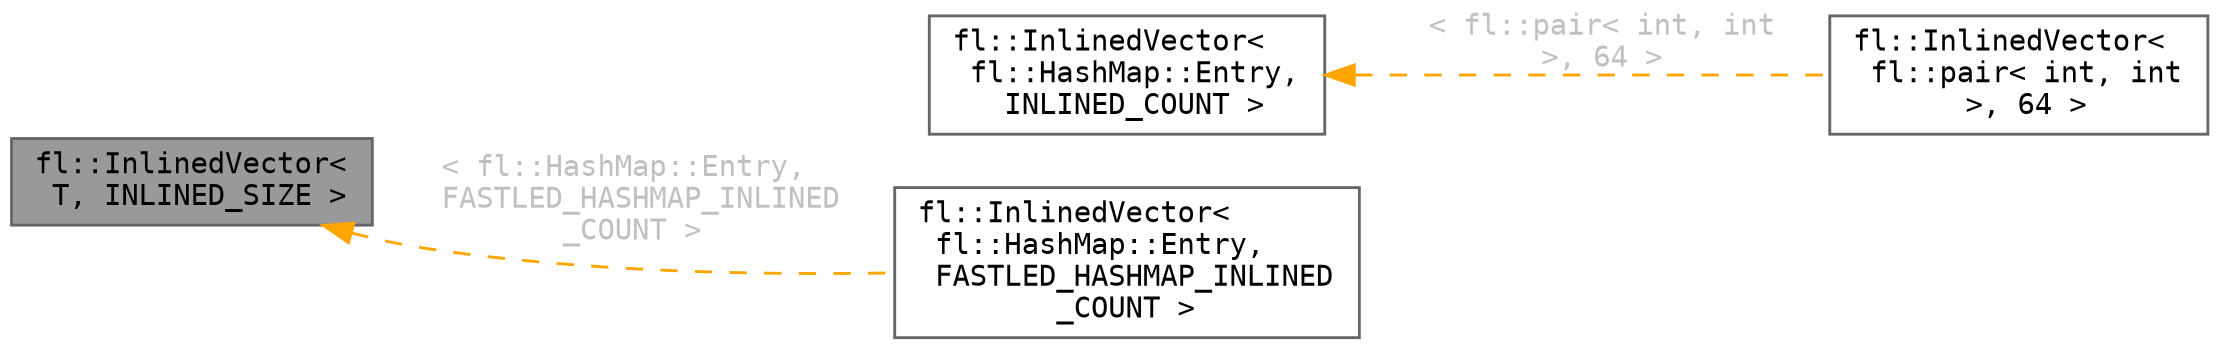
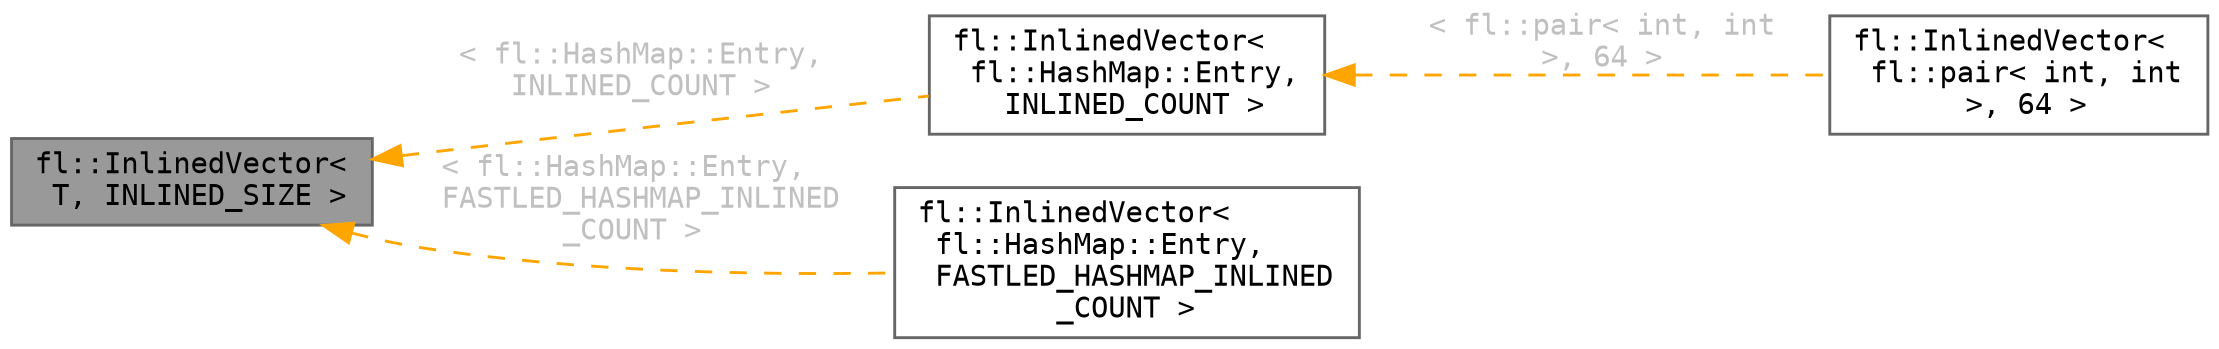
none -> (665, 125)
